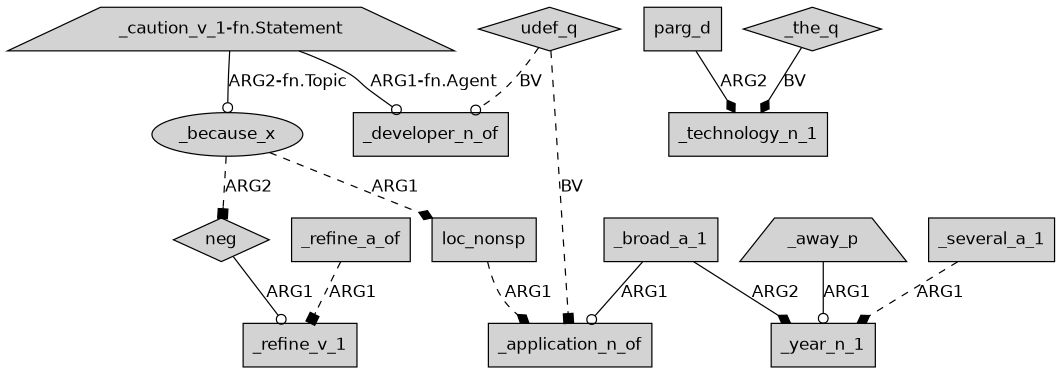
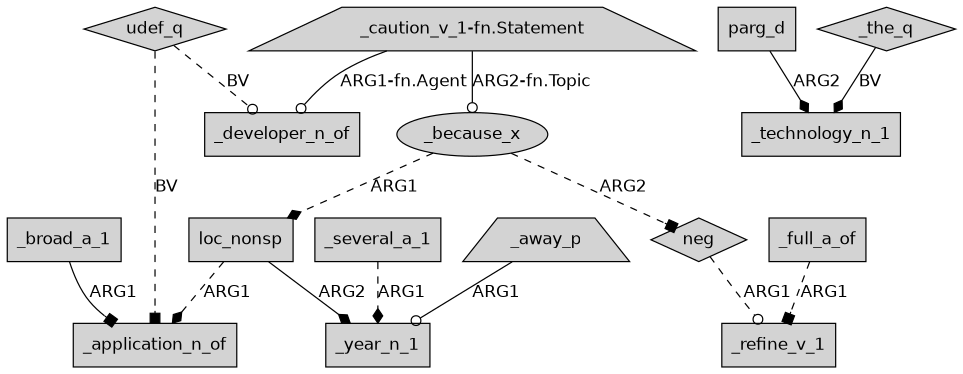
(351, 240) -> (818, 240)
(256, 286) -> (732, 286)
(619, 289) -> (83, 292)
(736, 289) -> (304, 288)
